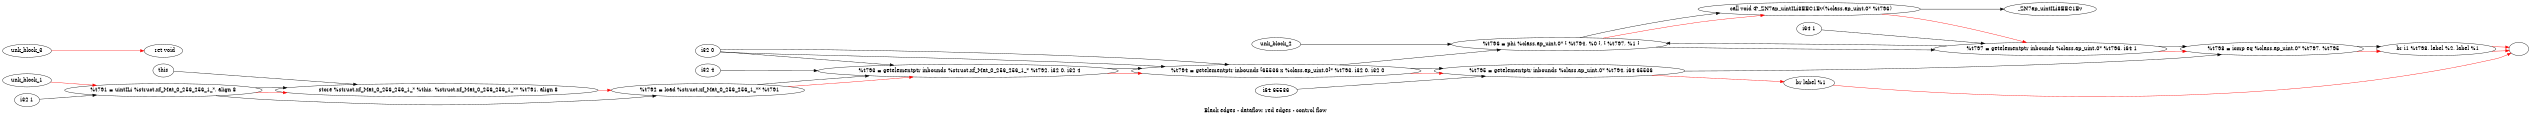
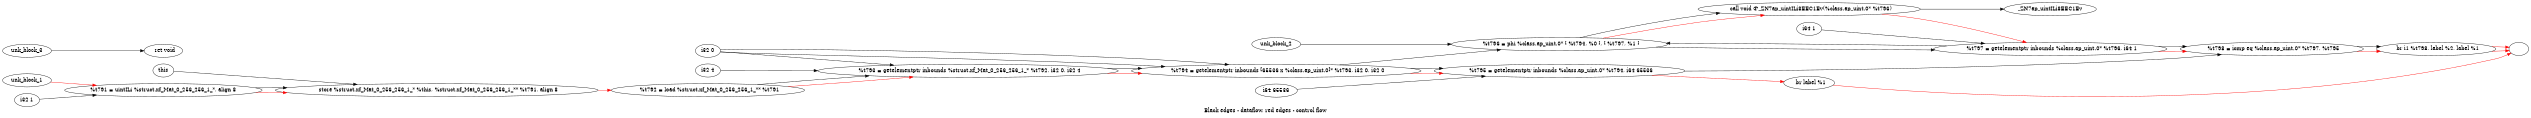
(96, 51) -> (96, 51)
(434, 105) -> none
